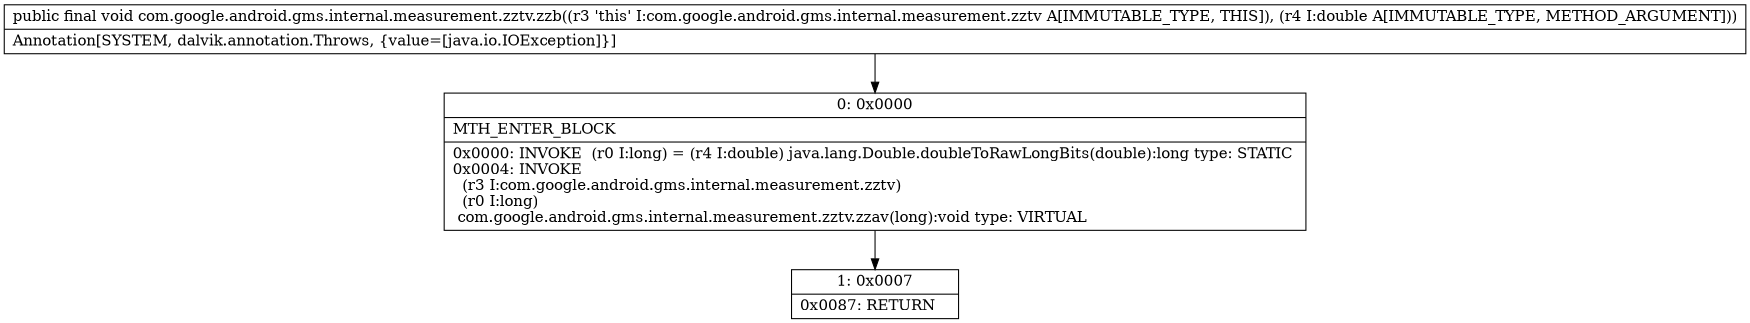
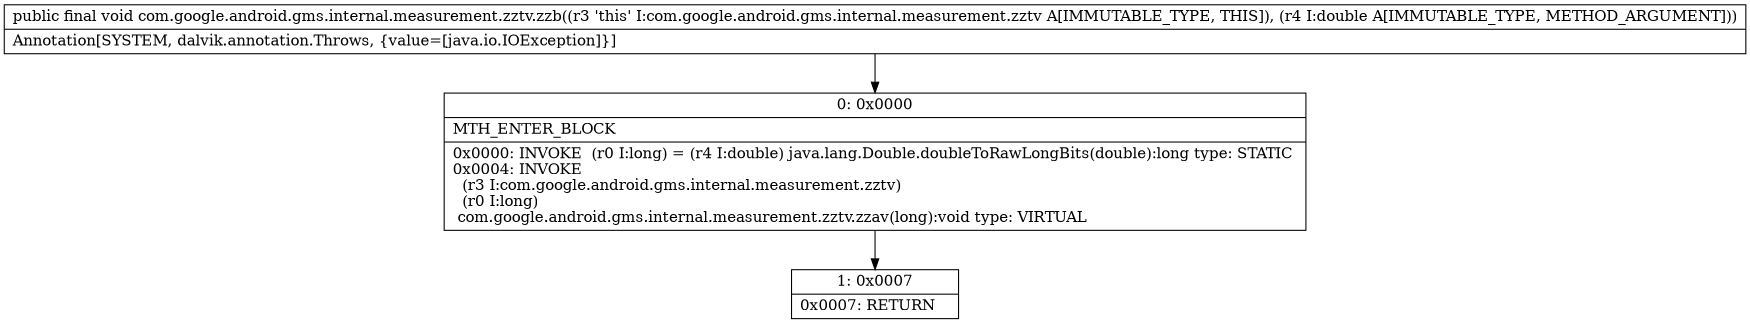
(875, 306) -> (875, 306)
